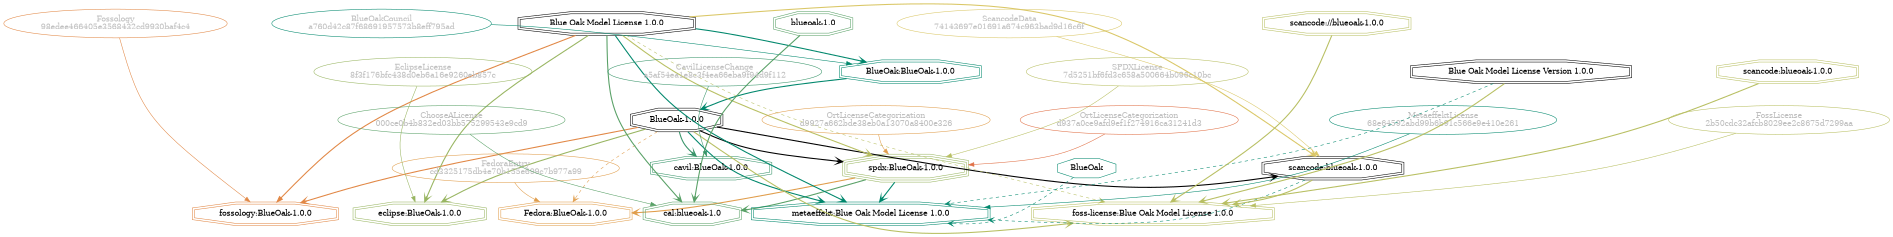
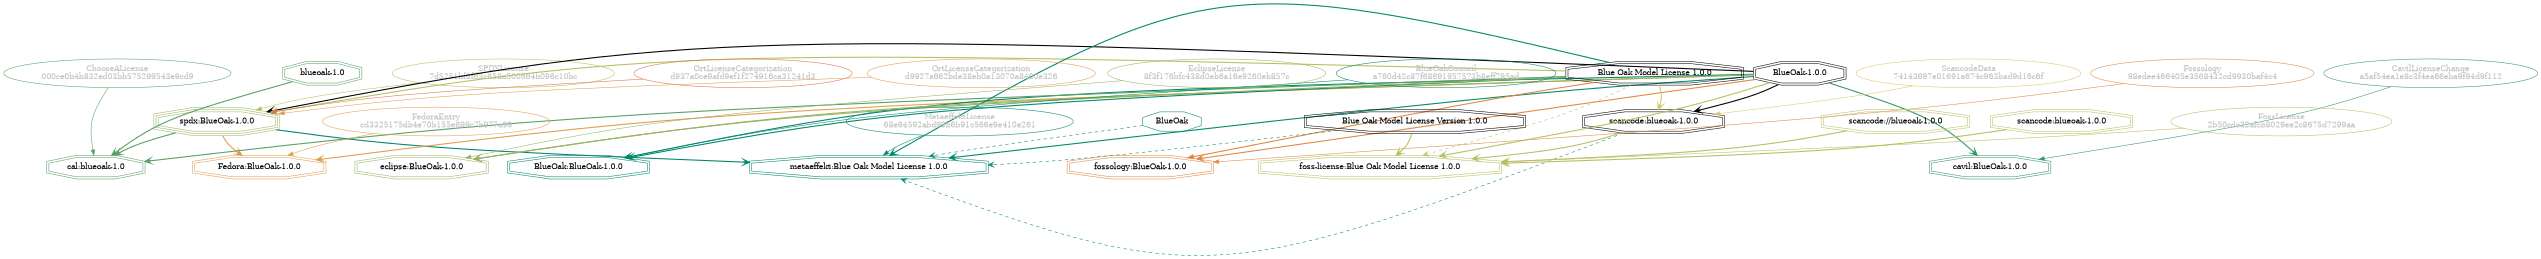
(775, 88) -> (1189, 89)
(613, 160) -> (857, 108)
